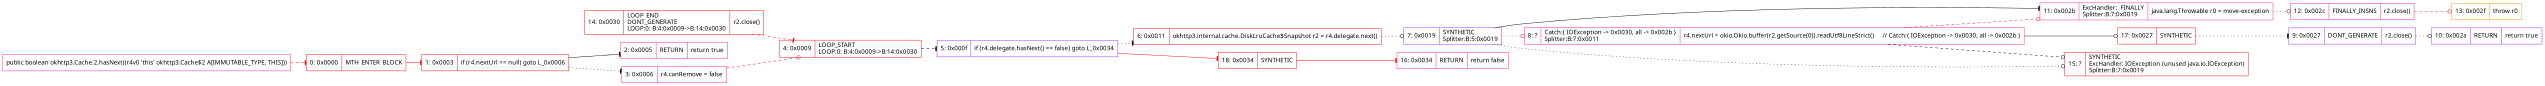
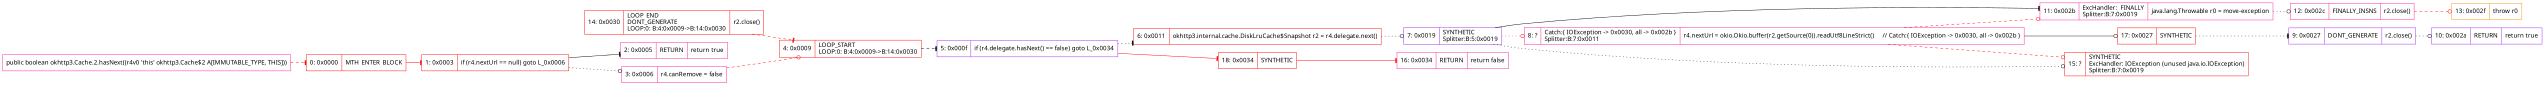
(1974, 51) -> (1974, 51)
(594, 69) -> (594, 69)
